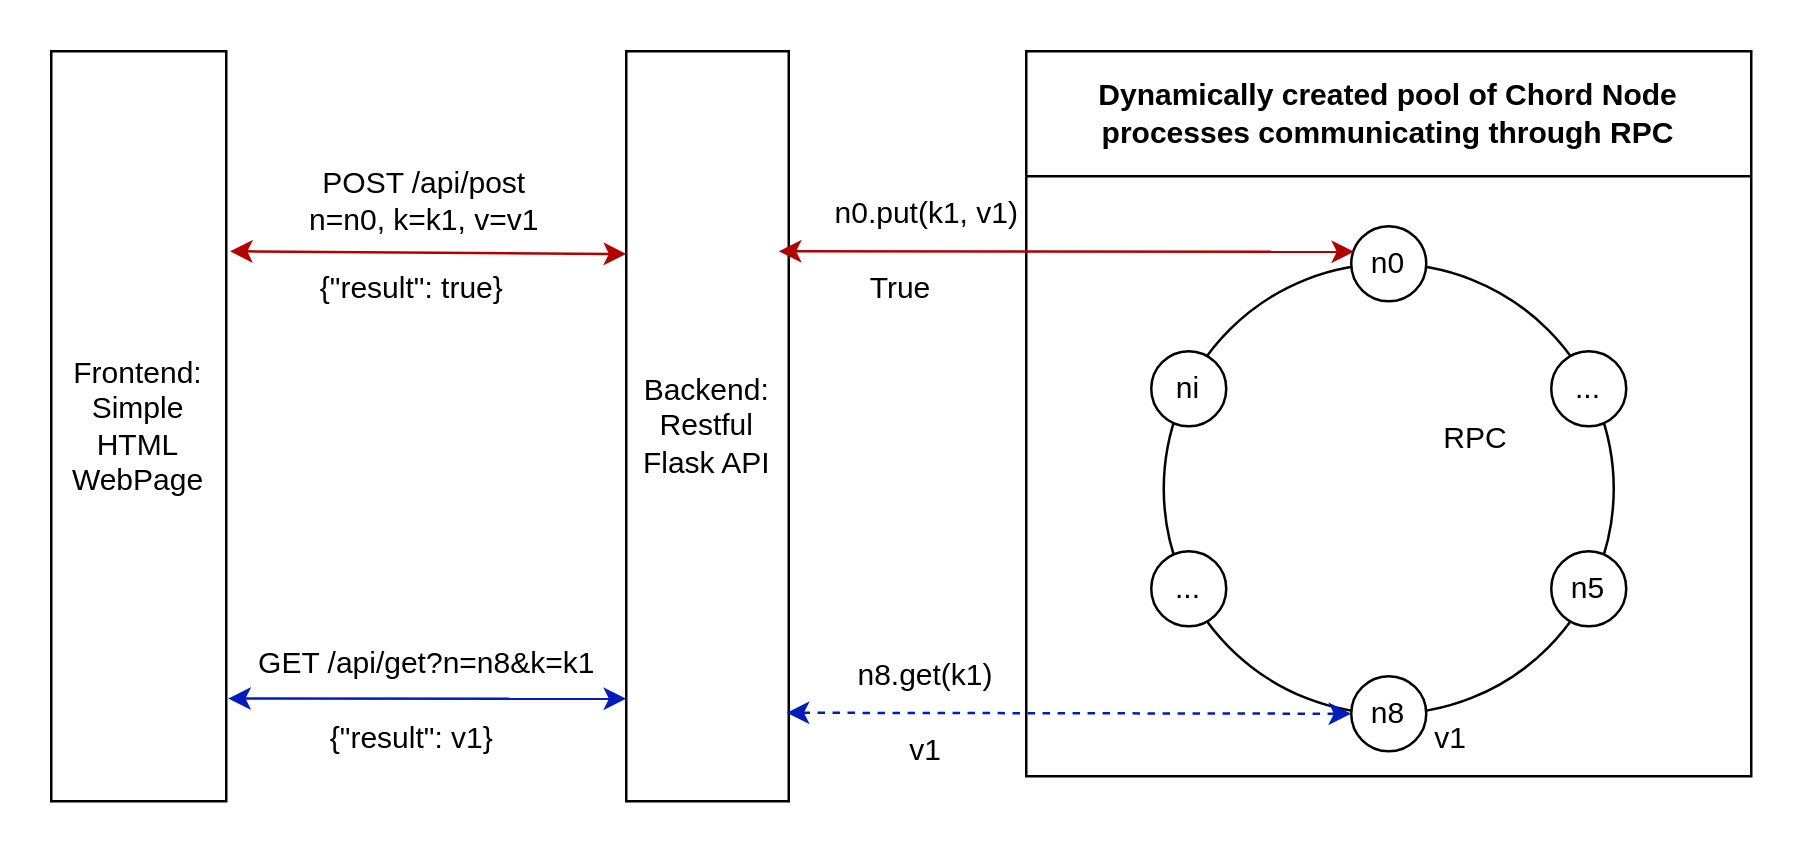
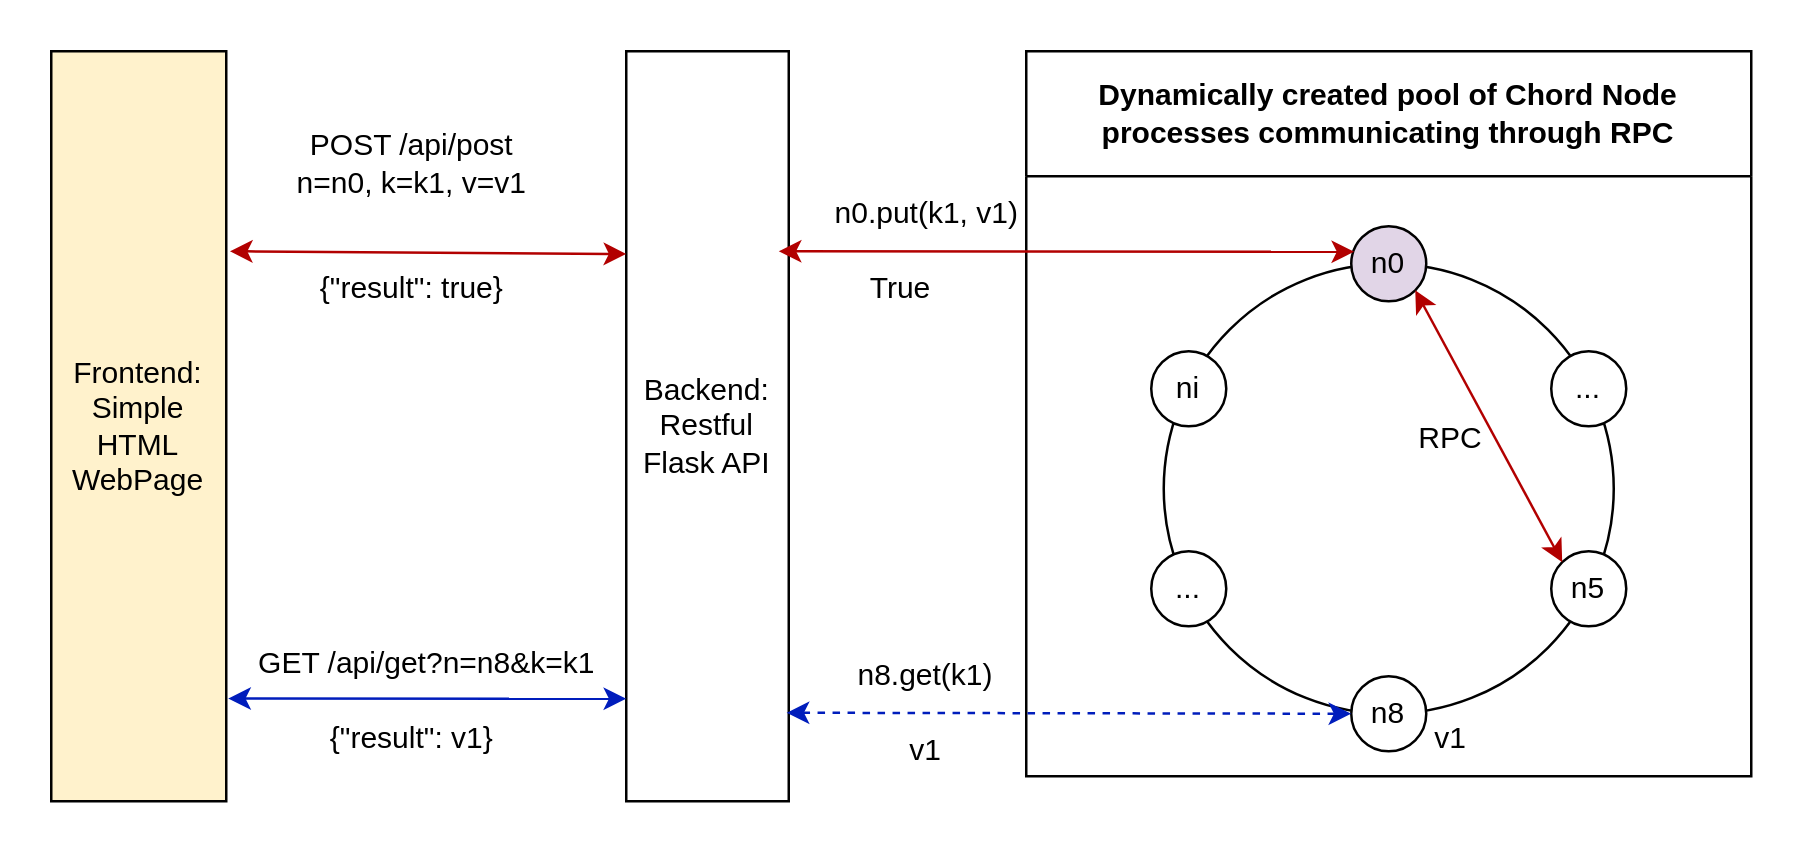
(425, 201) -> (412, 164)
(1389, 264) -> (1389, 264)
(139, 426) -> (139, 426)
none -> (1489, 427)
(1476, 439) -> (1451, 439)
